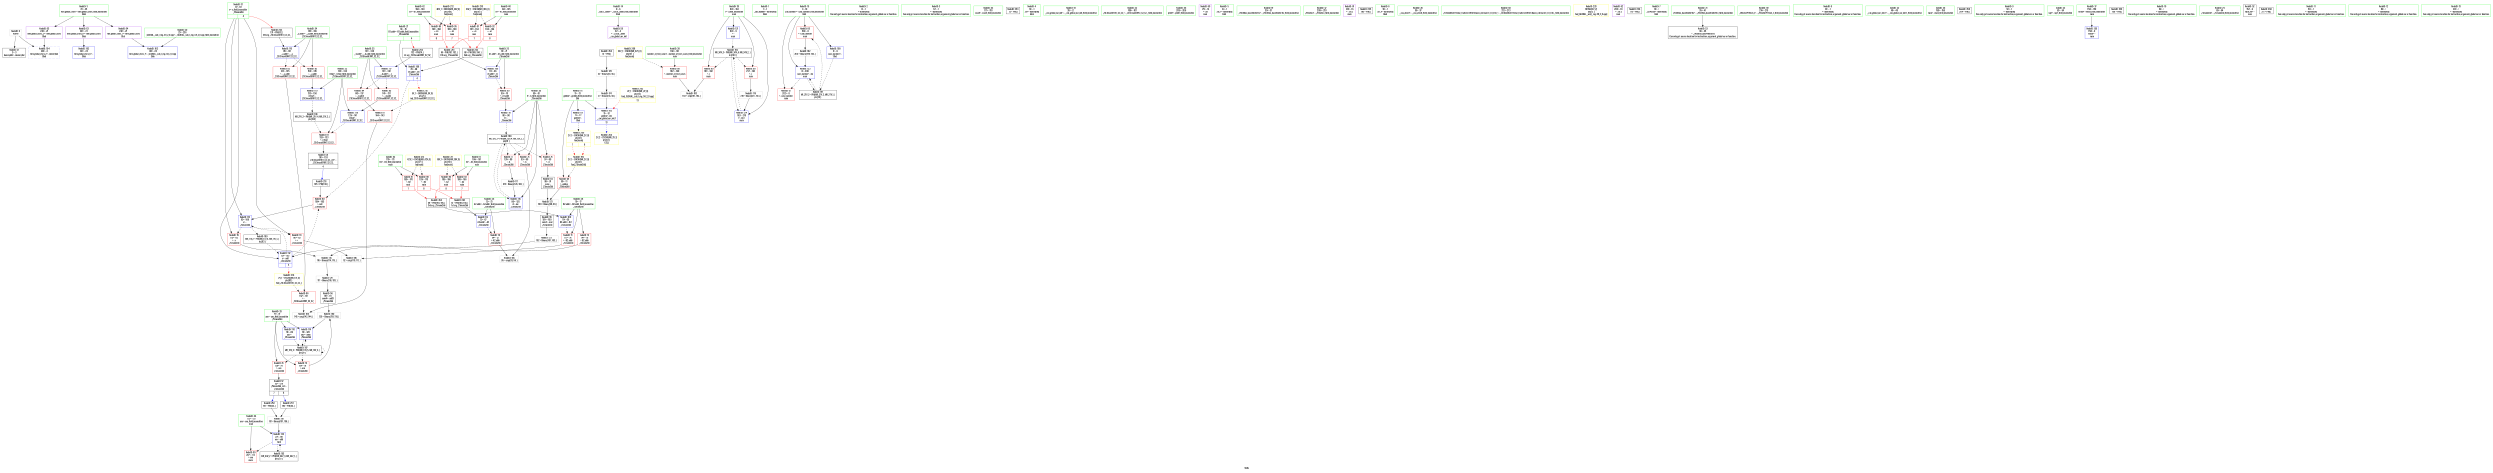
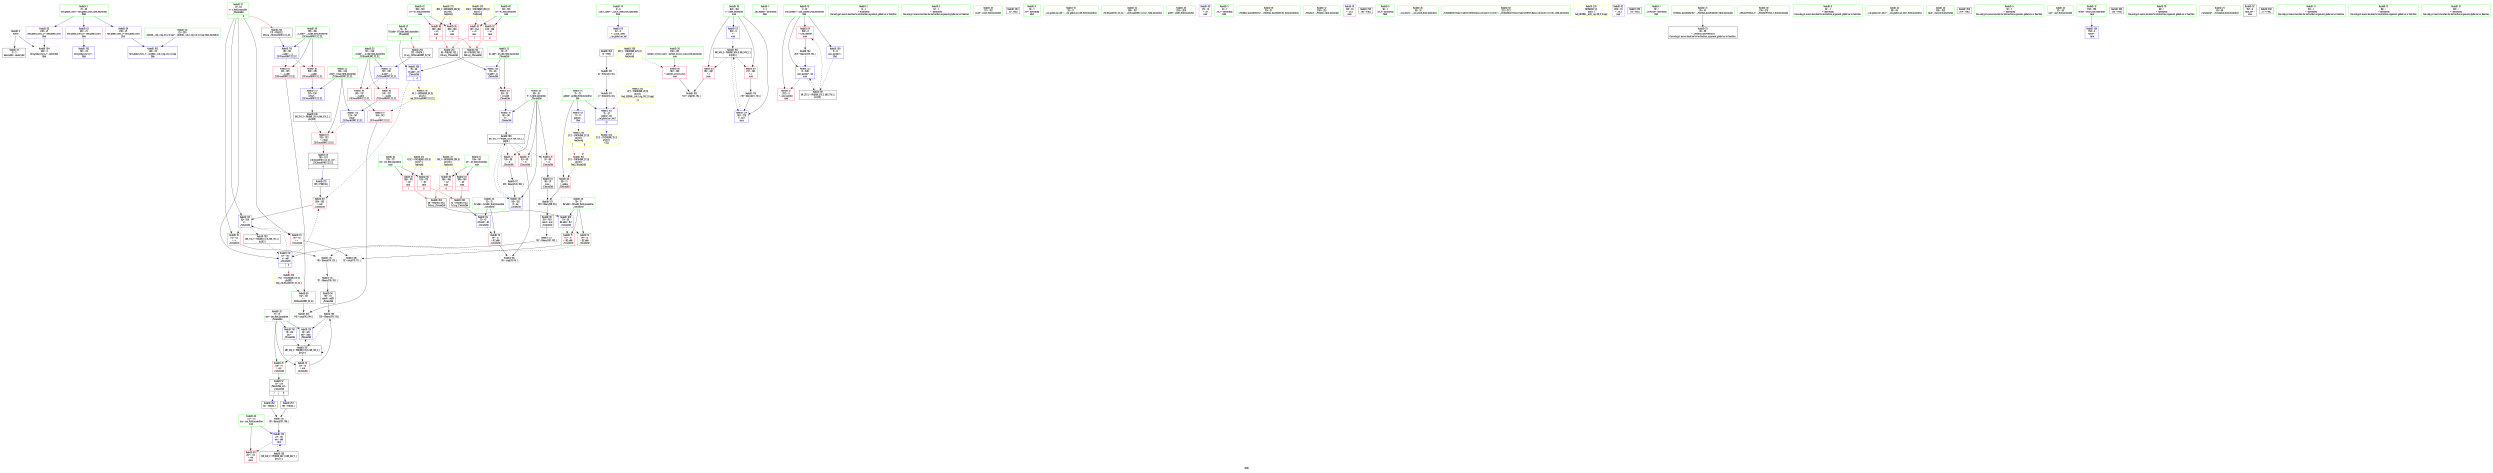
none -> (575, 230)
(455, 249) -> (455, 249)
(303, 342) -> (319, 332)
